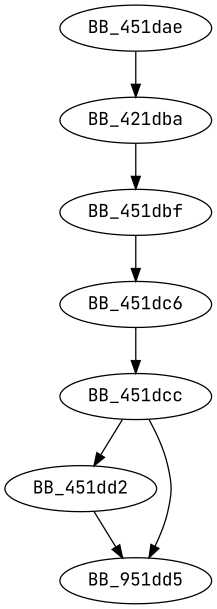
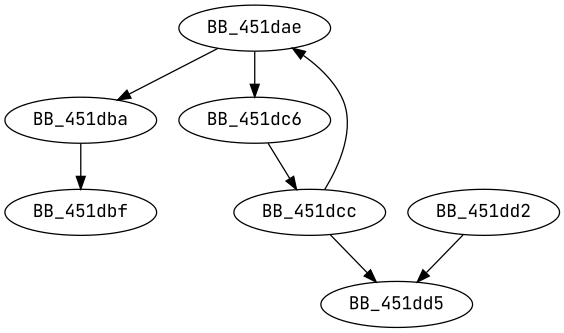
(136, 120) -> (81, 120)
(136, 252) -> (255, 68)
(112, 437) -> (347, 117)
(136, 581) -> (397, 304)
